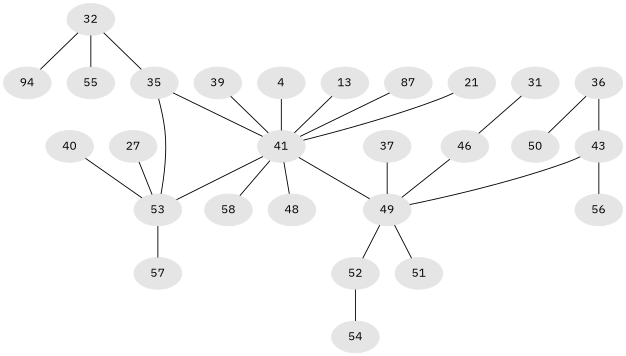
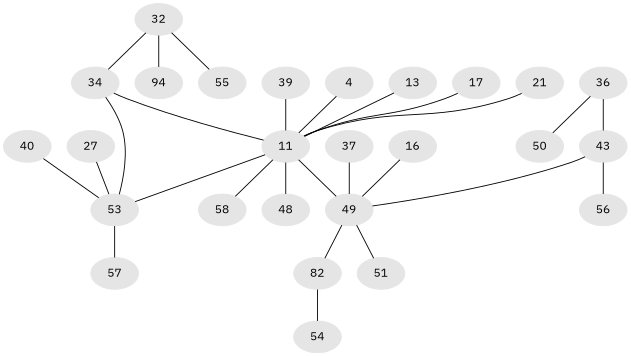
(154, 83) -> (95, 83)
(408, 83) -> (476, 83)
(535, 83) -> none
(281, 146) -> (286, 146)
(465, 146) -> (413, 146)
(355, 273) -> (318, 273)
